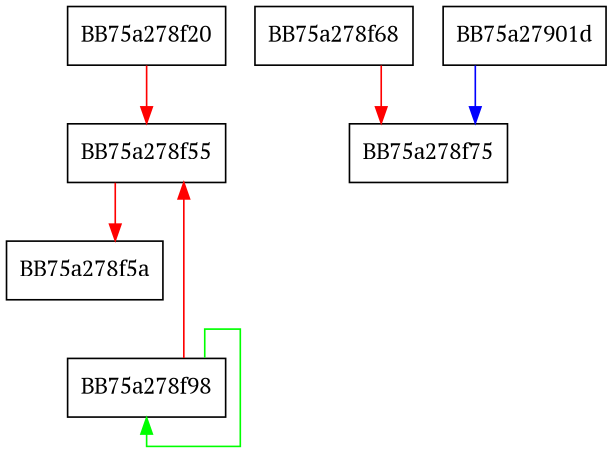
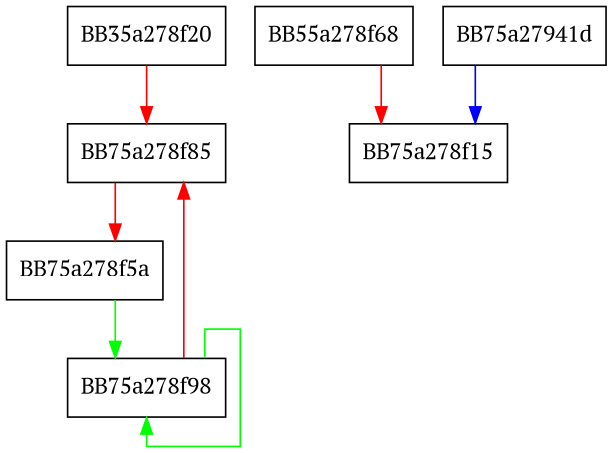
(147, 36) -> (147, 36)
(334, 36) -> (334, 36)
(525, 36) -> (525, 36)
(147, 153) -> (147, 153)
(428, 153) -> (428, 153)
none -> (115, 321)
